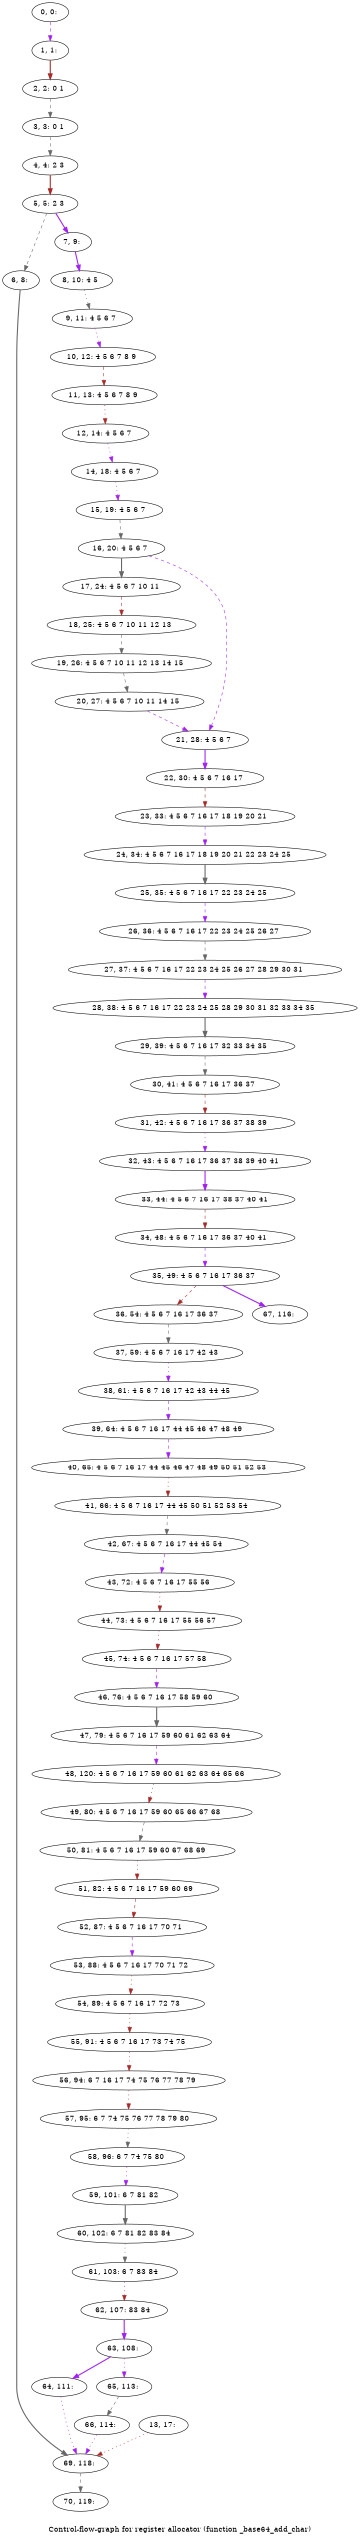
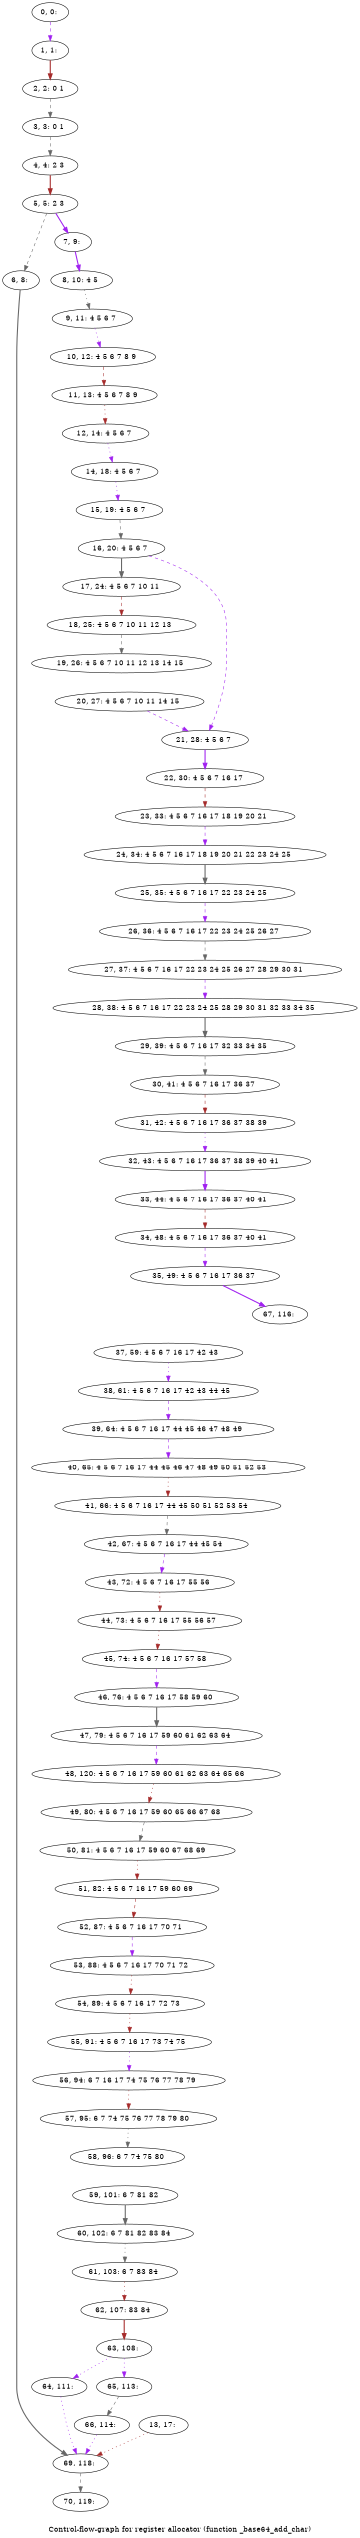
(125, 680) -> none
(205, 1200) -> (205, 1200)
(168, 1314) -> none
(129, 2059) -> (129, 2059)
(126, 2174) -> none
(124, 2327) -> (124, 2327)
(94, 2366) -> (94, 2366)
